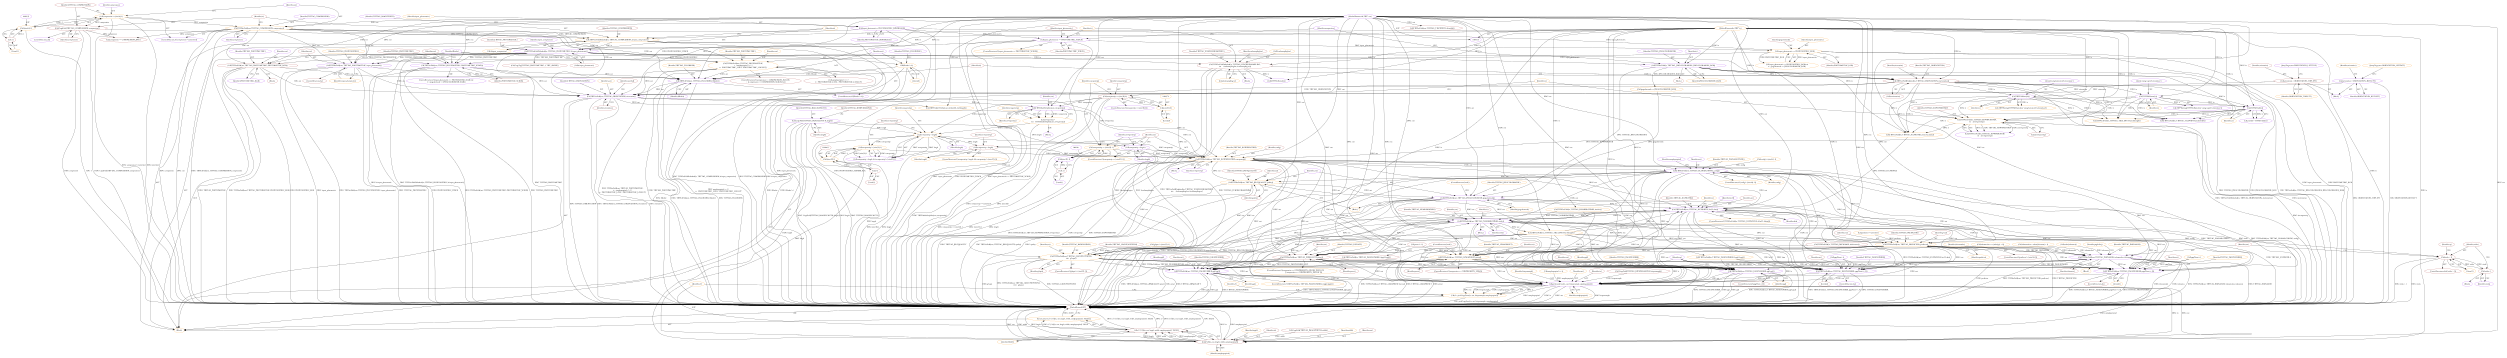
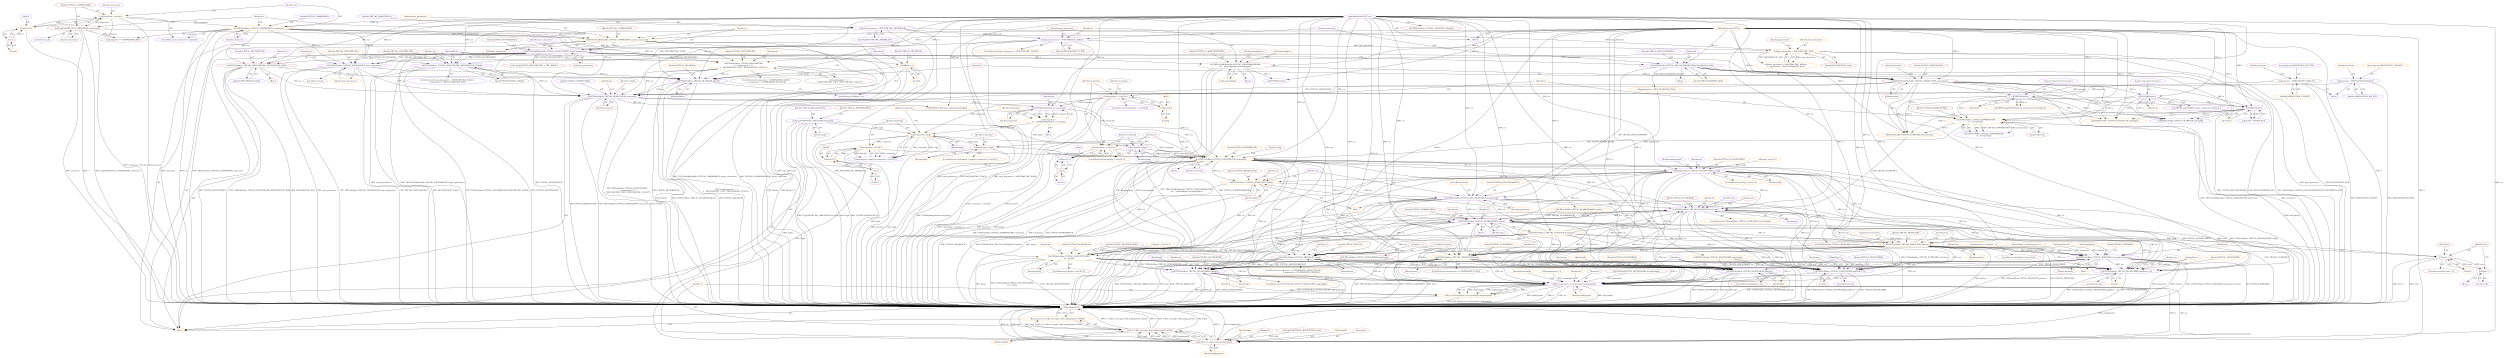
(1956, 244) -> (1953, 244)
